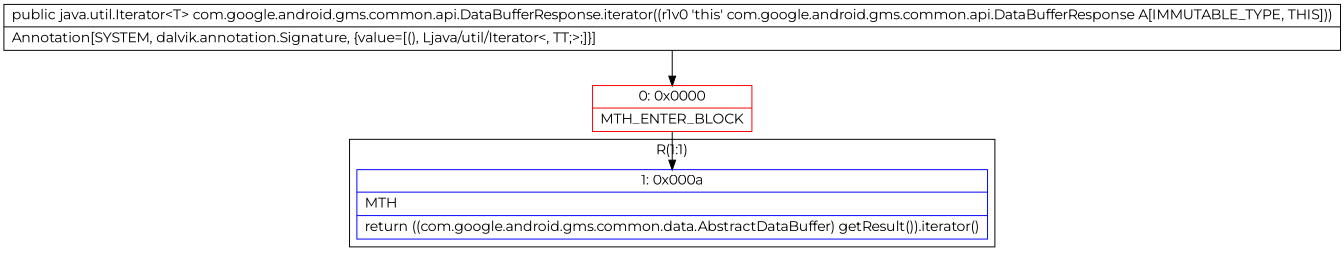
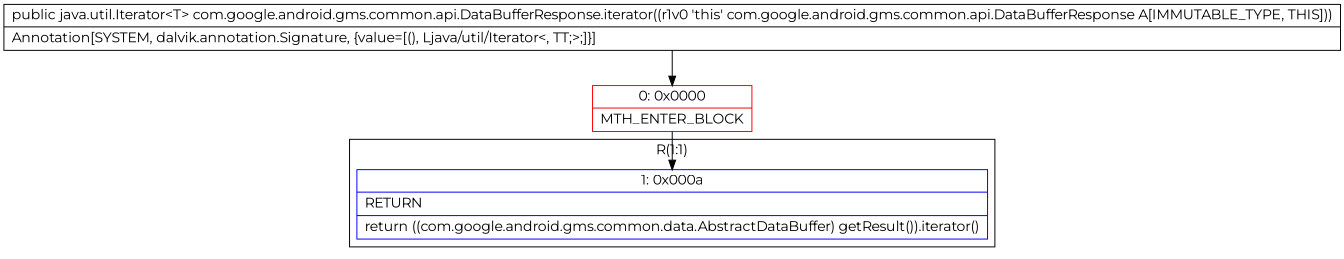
(381, 203) -> (394, 203)
